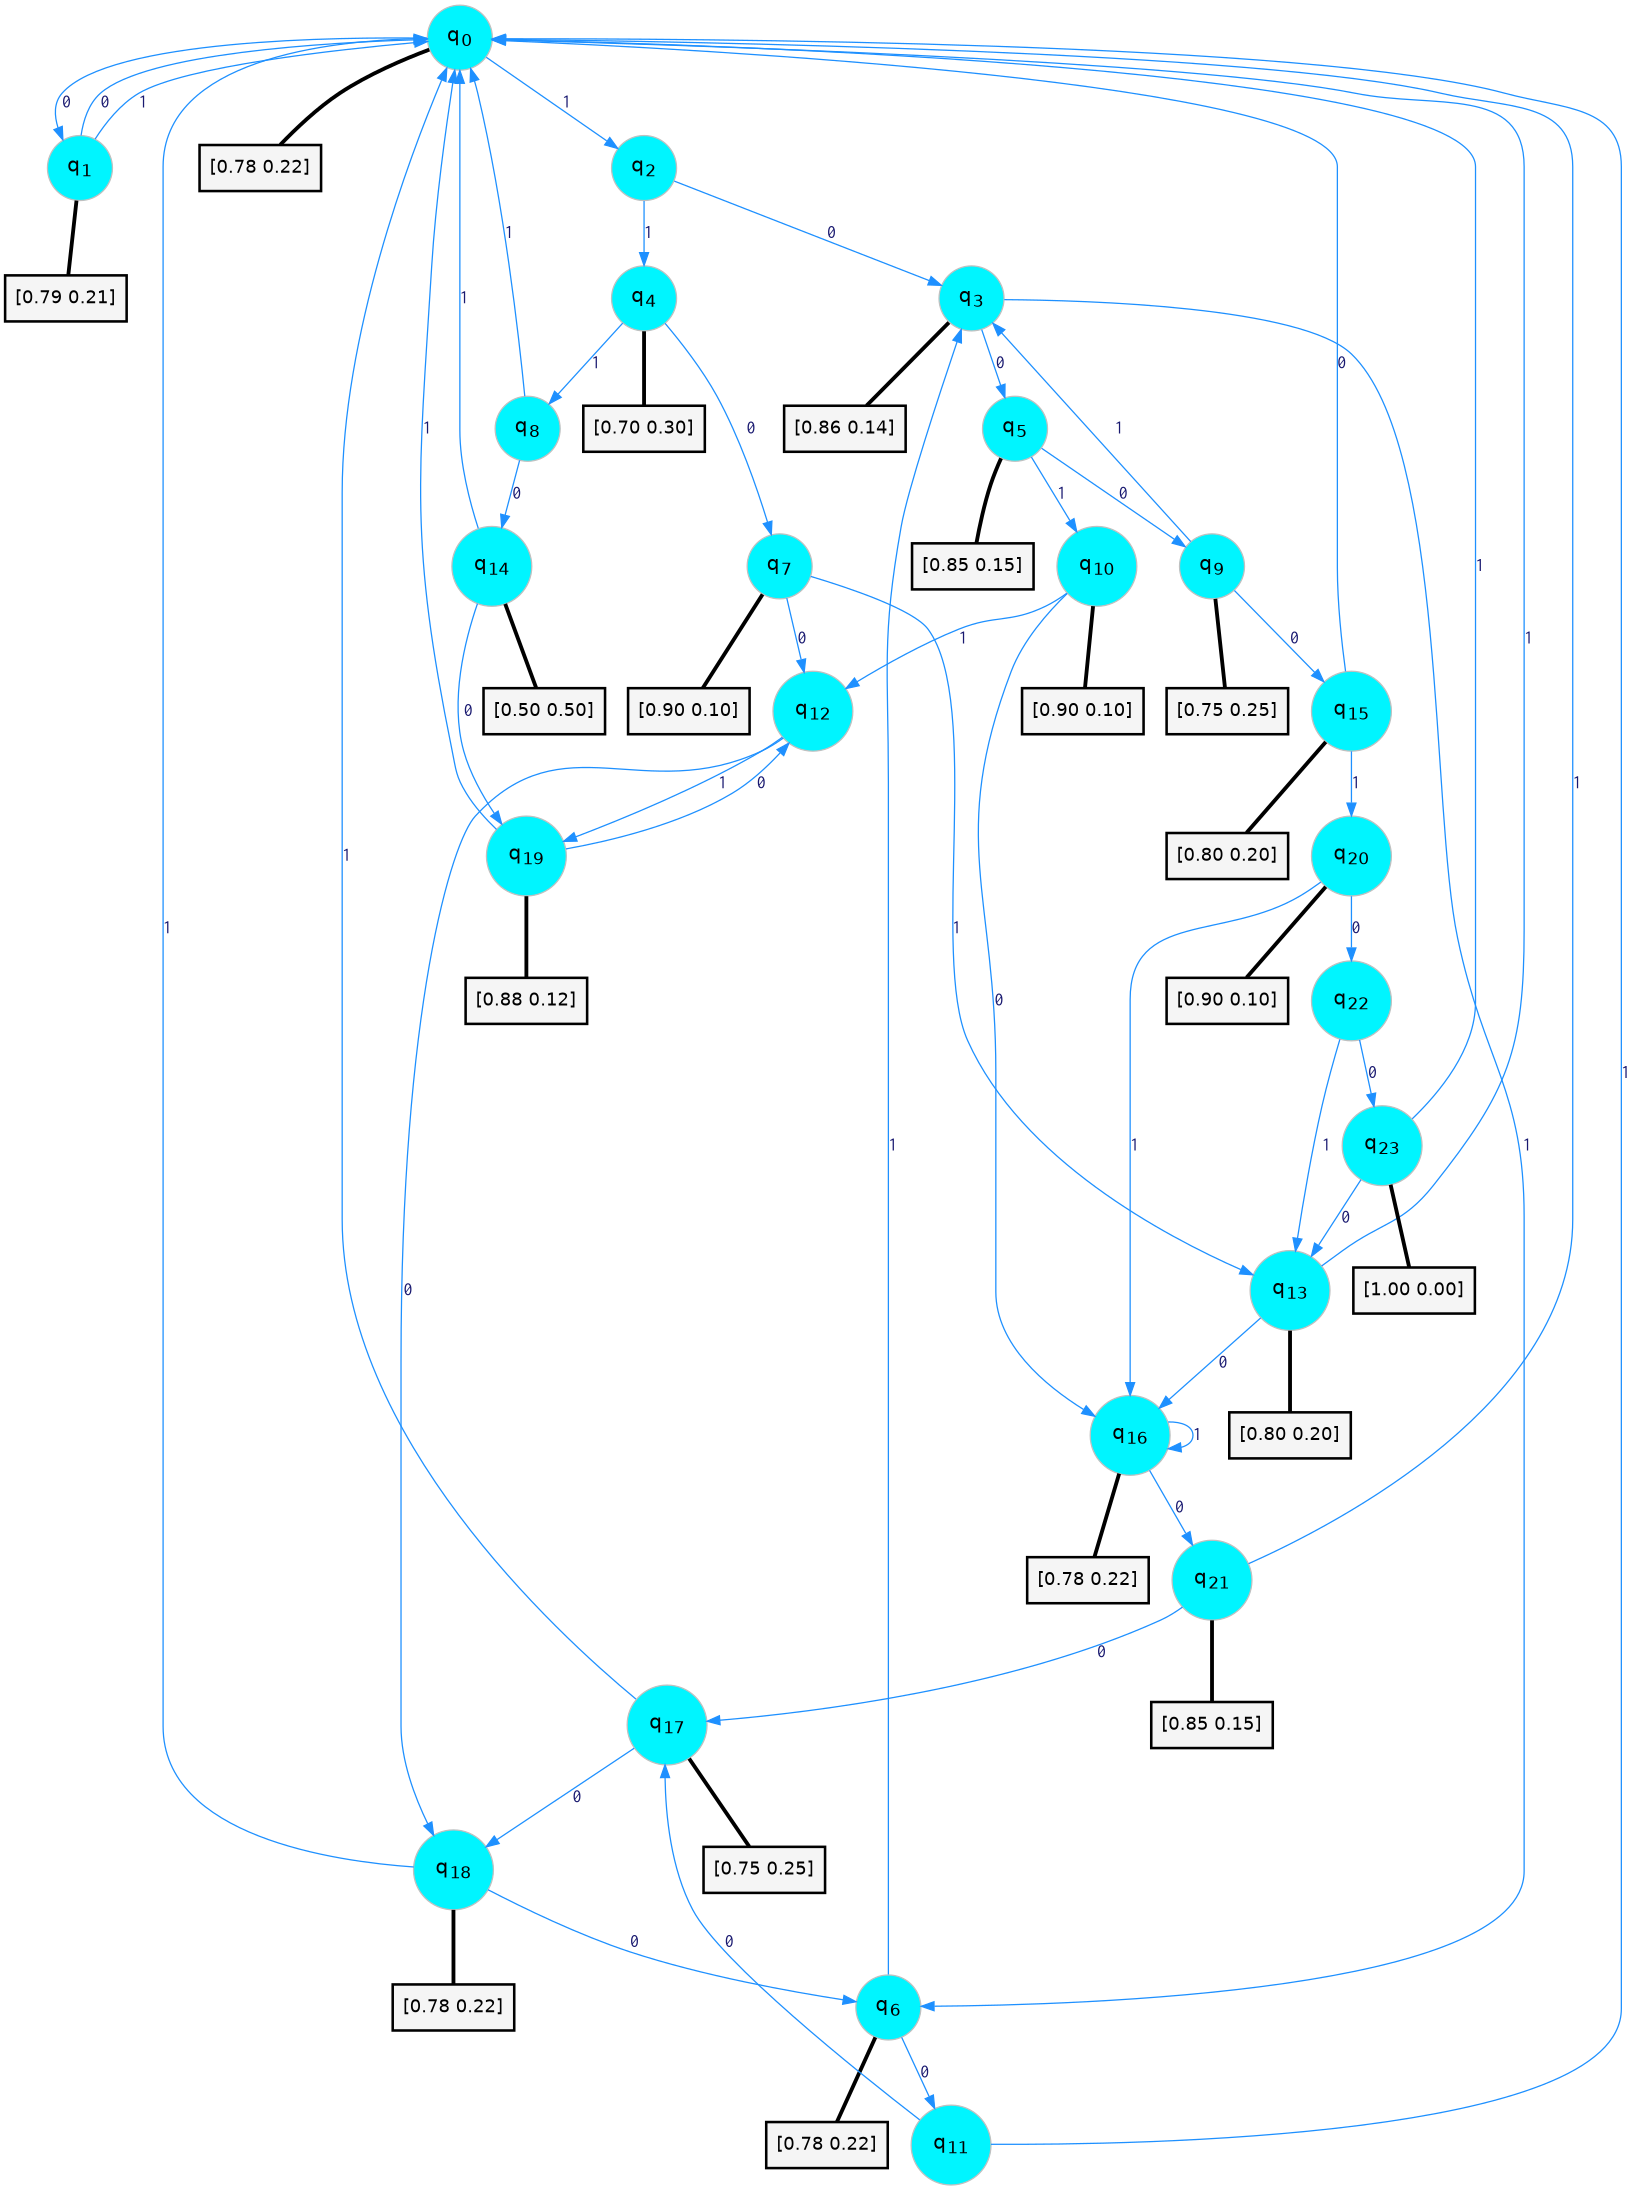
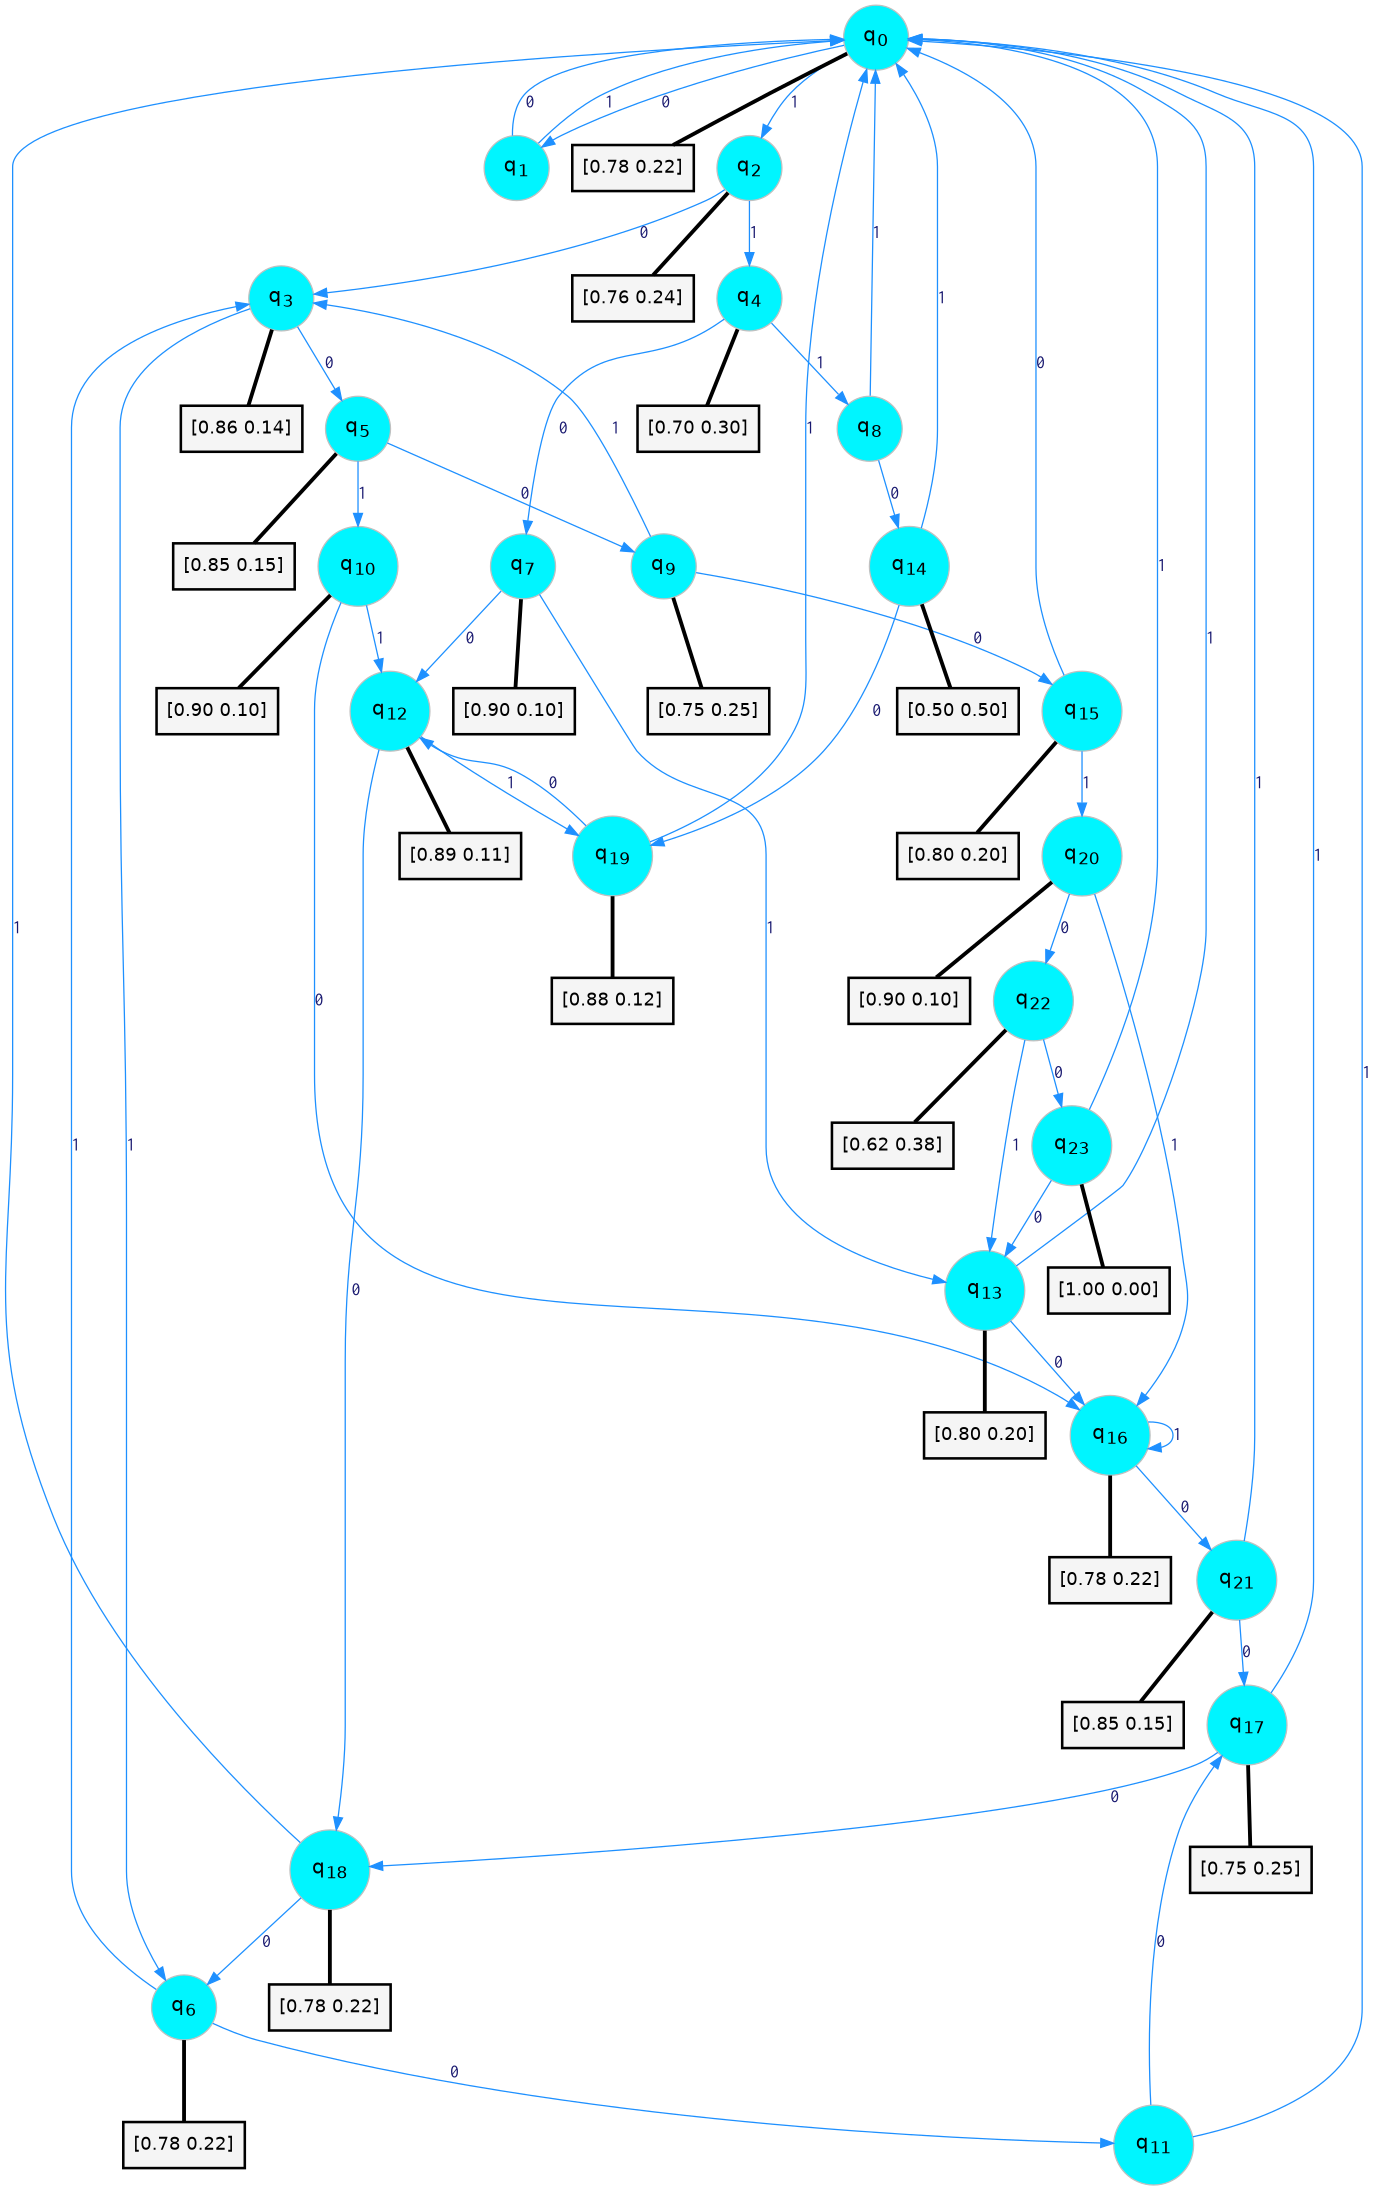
(66, 298) -> none
none -> (633, 298)
none -> (460, 856)
none -> (893, 1146)
